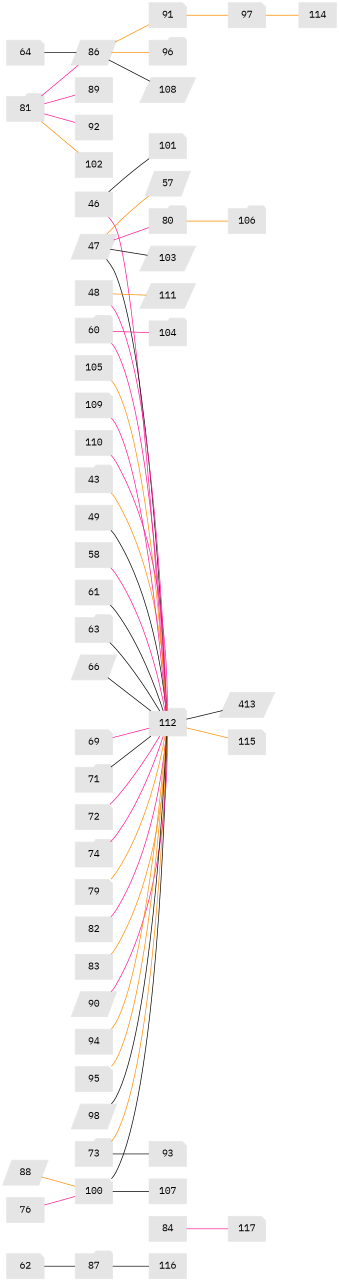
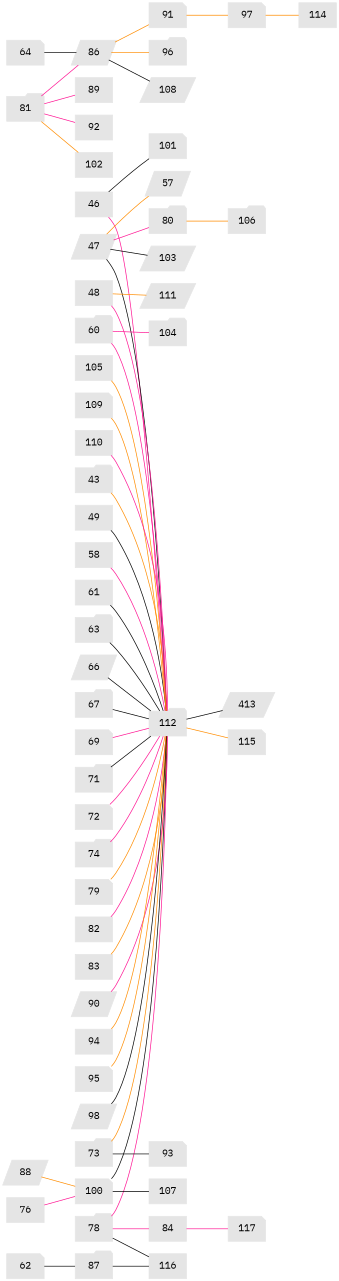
(137, 496) -> (137, 496)
none -> (94, 705)
none -> (94, 1229)
